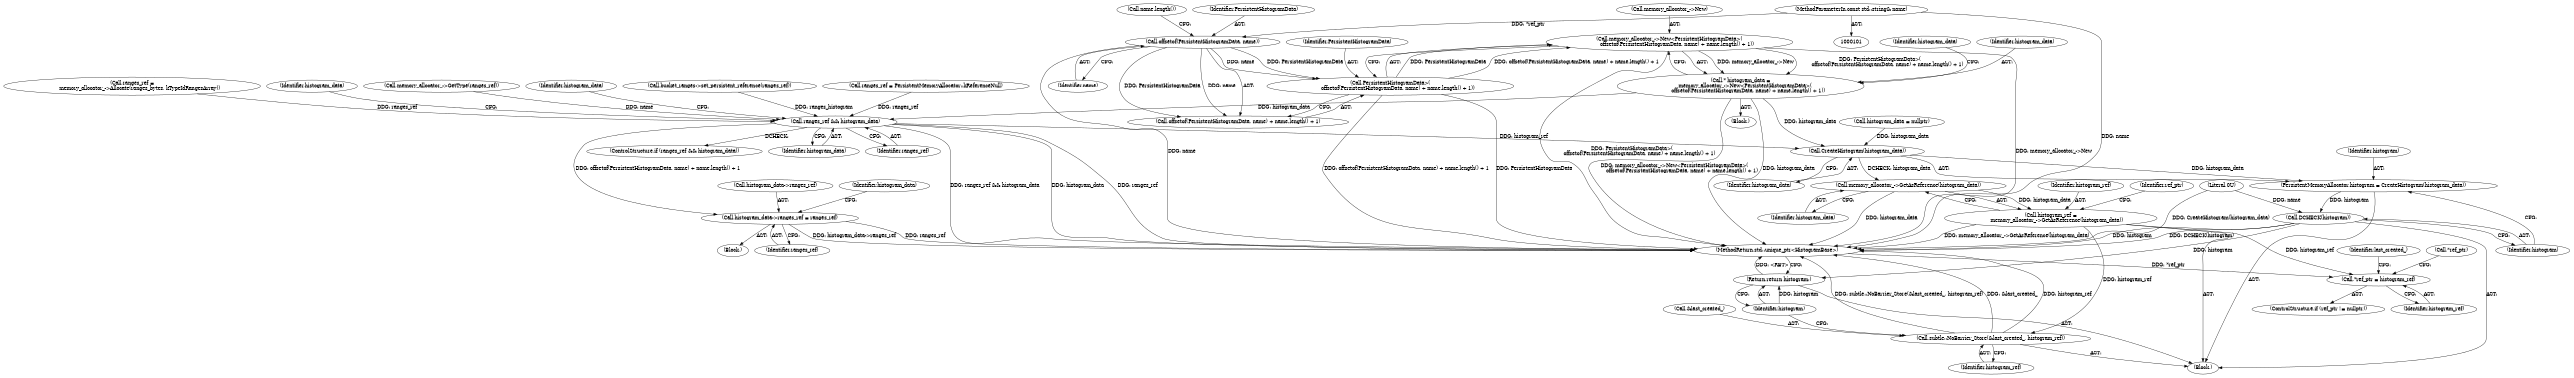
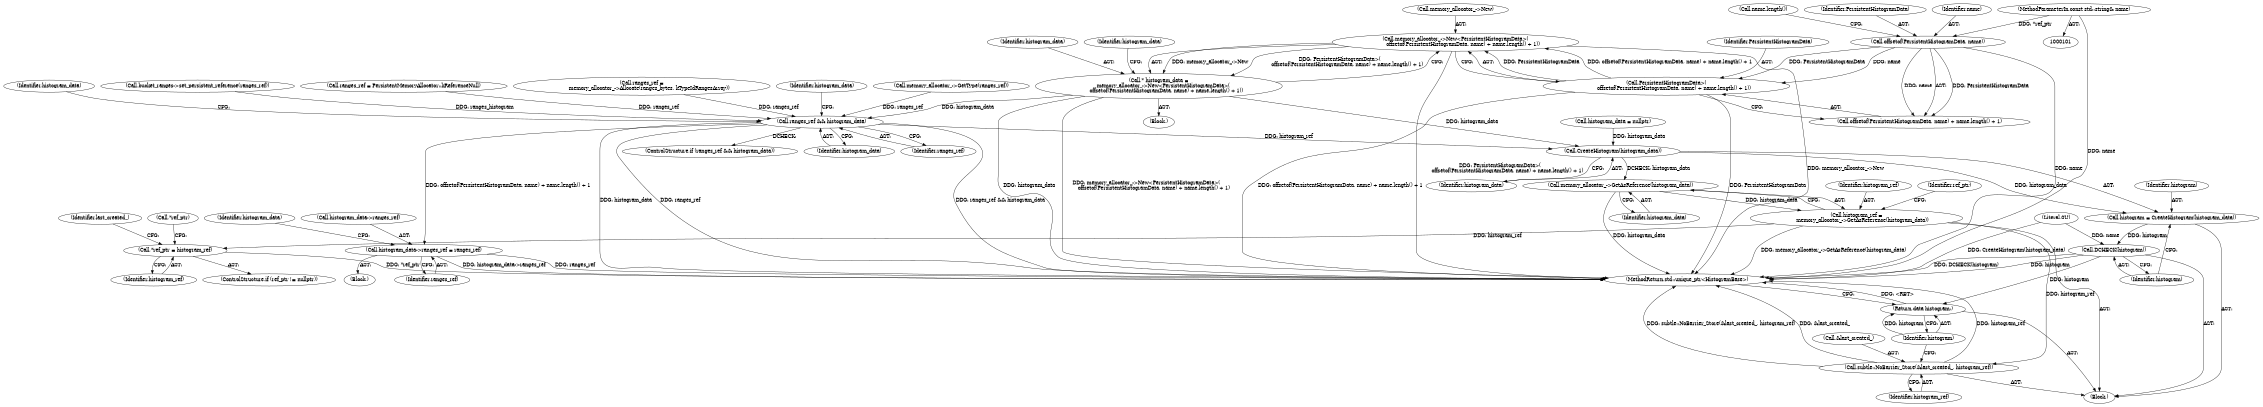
(1113, 53) -> none
(639, 107) -> (903, 107)
(2373, 186) -> (2172, 218)
(2089, 264) -> (912, 278)
(1779, 280) -> (1923, 309)
